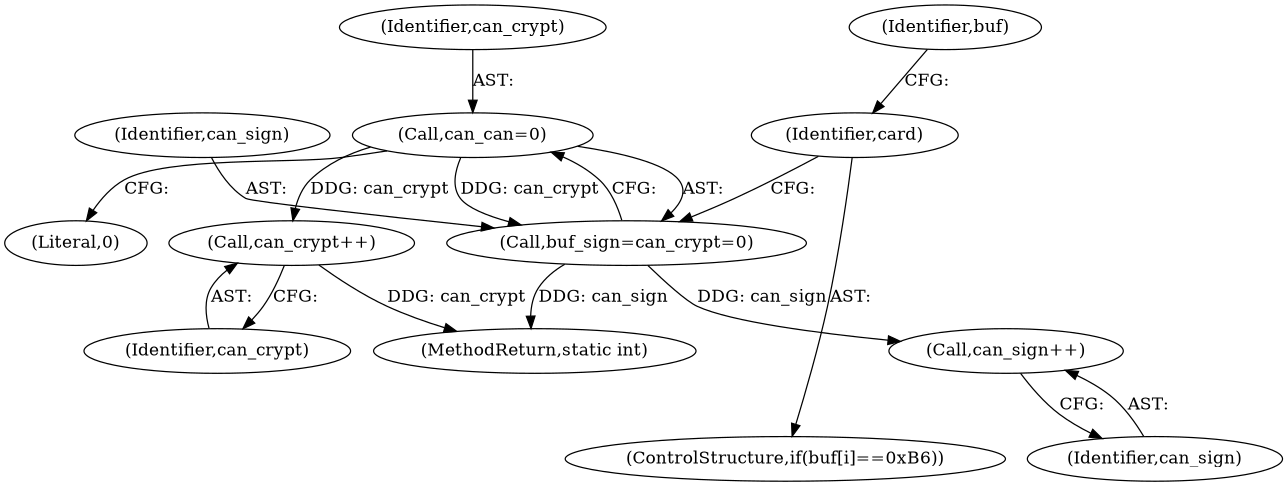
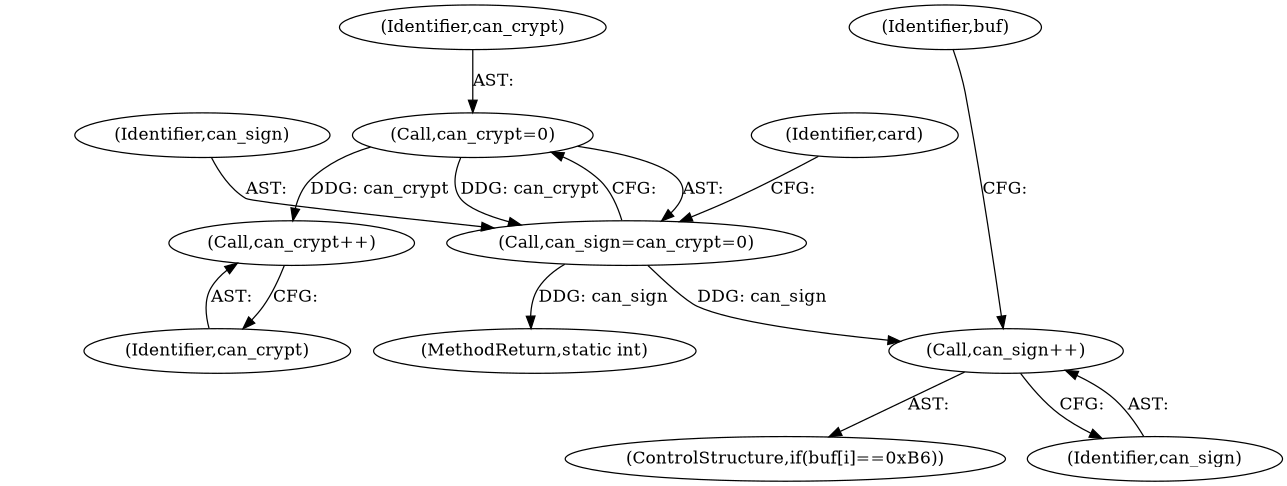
(904, 76) -> (981, 182)
(473, 135) -> (473, 135)
(76, 243) -> none
(627, 243) -> (627, 243)
(830, 293) -> (903, 402)
(379, 302) -> none
